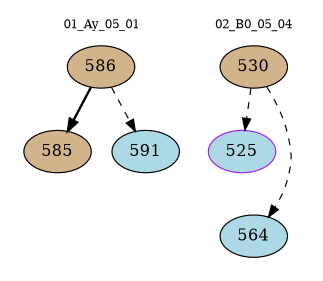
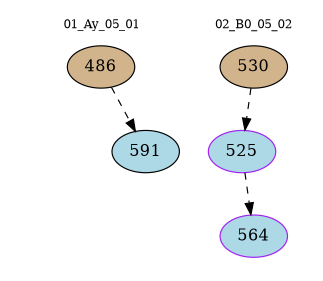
(254, 25) -> (254, 25)
(101, 67) -> (101, 67)
(290, 146) -> (247, 188)
(58, 152) -> none
(254, 236) -> (254, 236)
